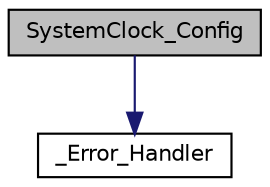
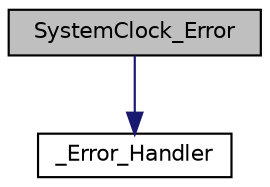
(135, 33) -> (135, 33)
